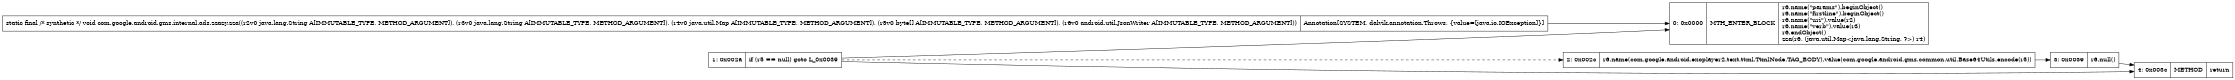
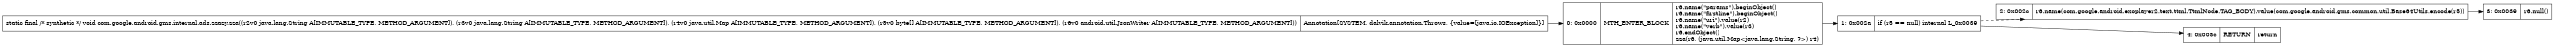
(1253, 45) -> (1828, 24)
(794, 60) -> (1928, 23)
(2124, 64) -> none
(2189, 70) -> (2237, 35)
